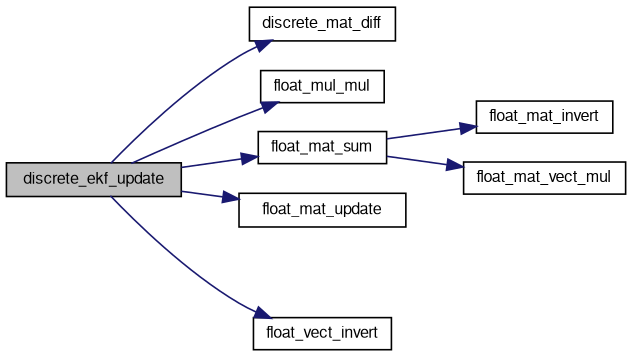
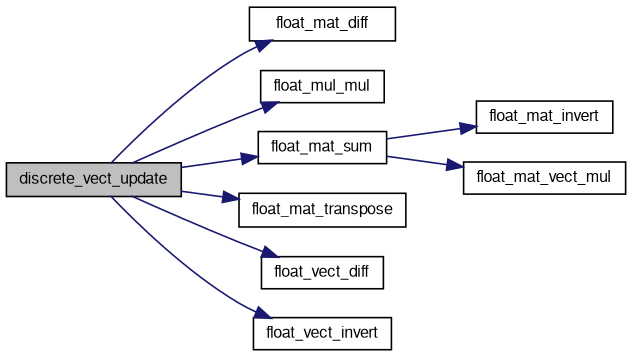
(322, 24) -> (322, 24)
(94, 180) -> (94, 180)
(322, 210) -> (322, 210)
none -> (322, 273)
